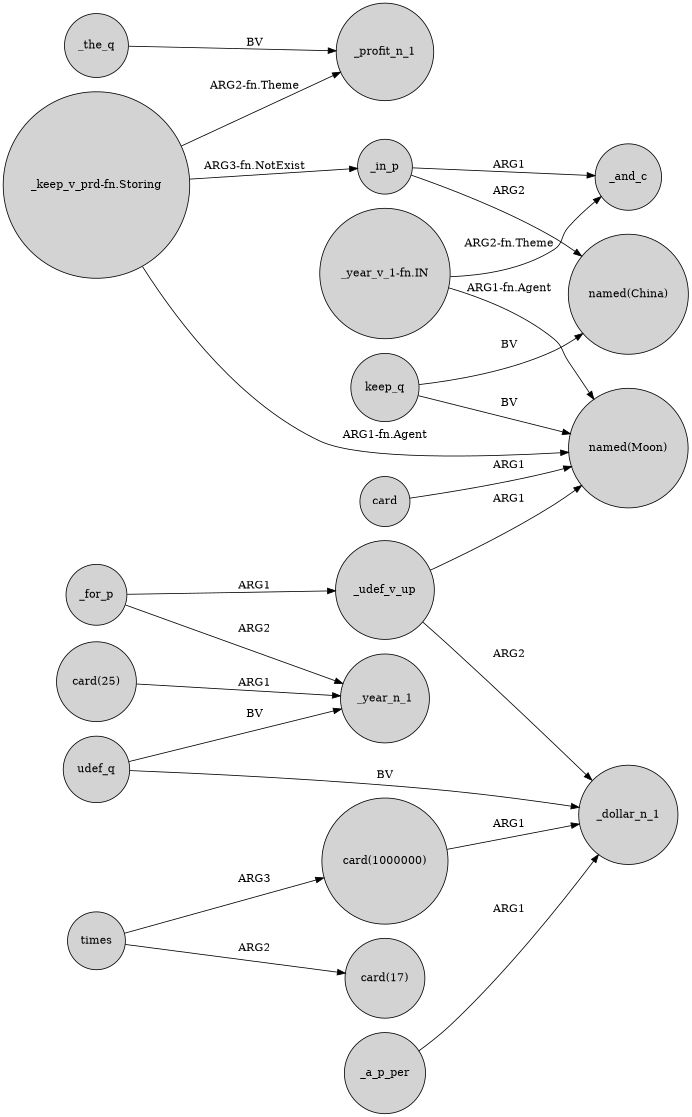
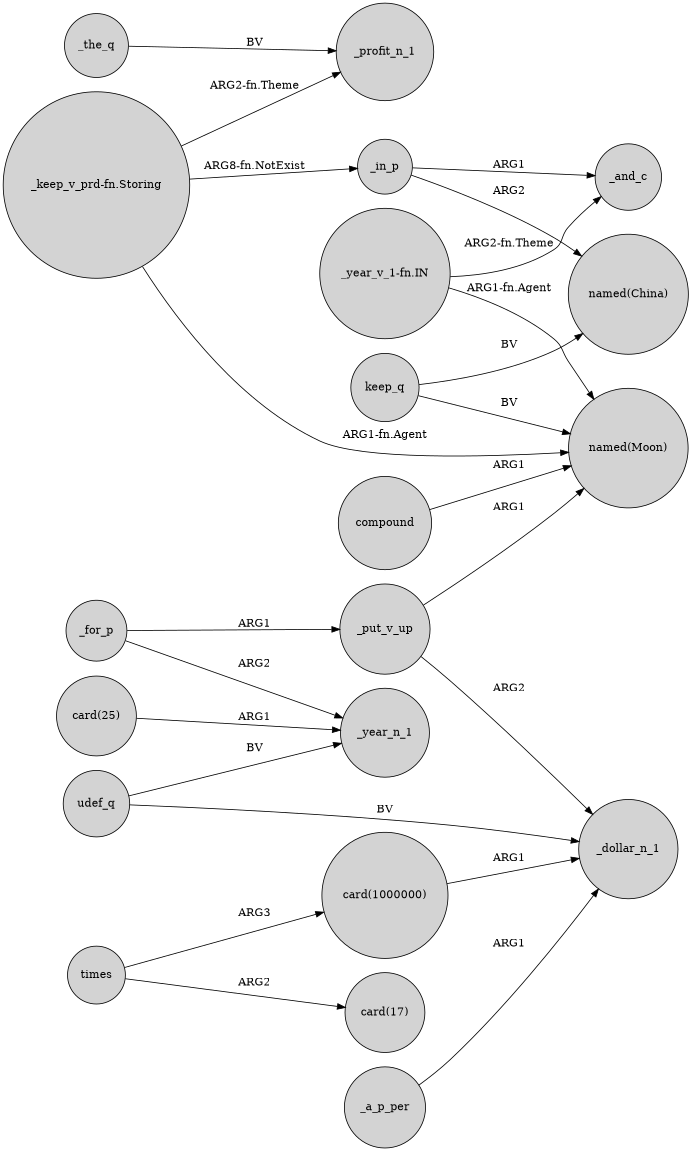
(255, 166) -> (255, 166)
(385, 502) -> (385, 523)
(385, 590) -> (385, 629)
